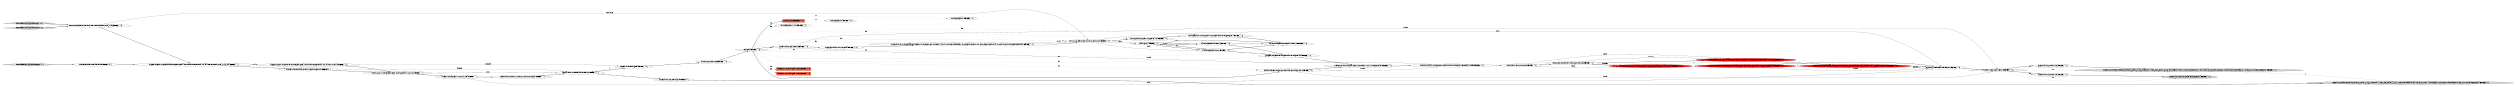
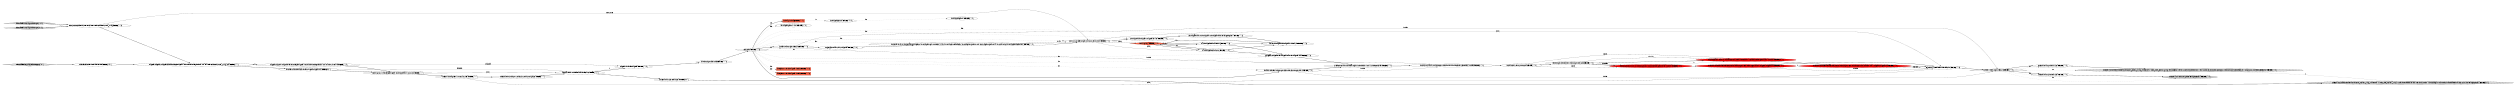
(841, 17) -> (901, 20)
(1149, 44) -> (1149, 44)
(948, 49) -> none
